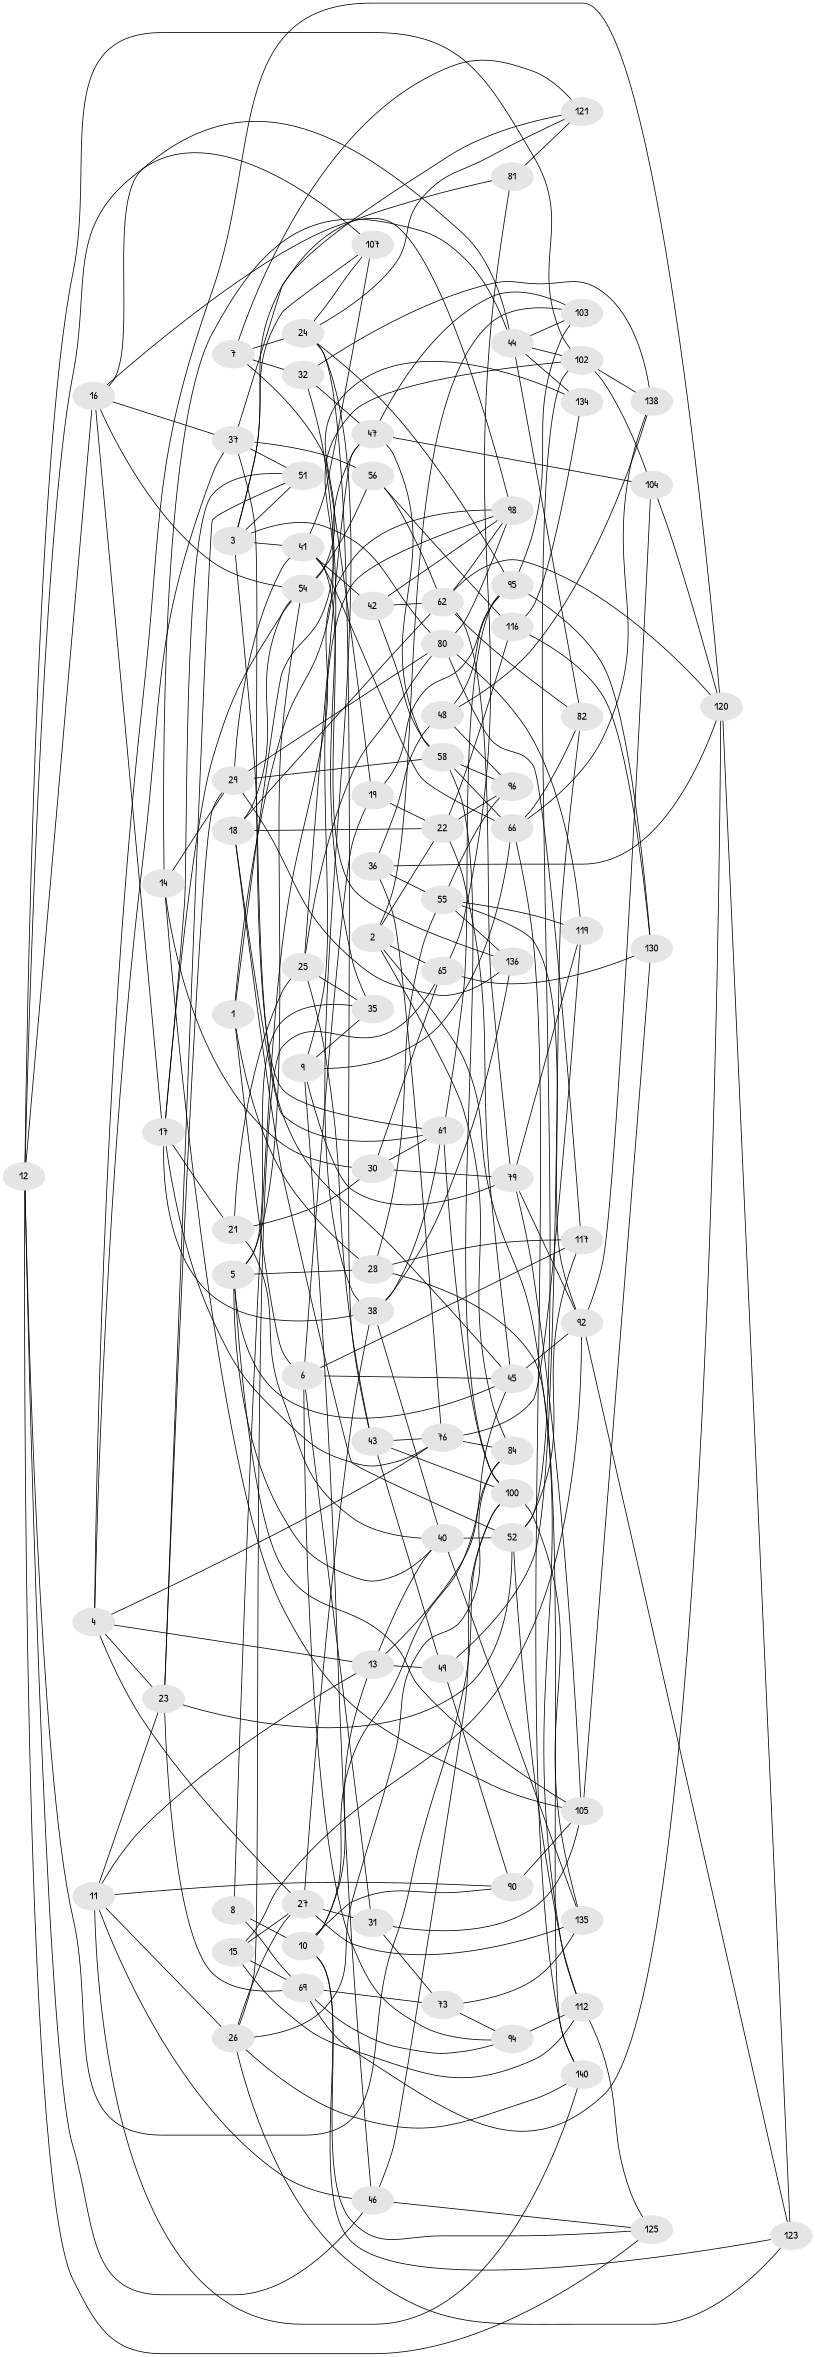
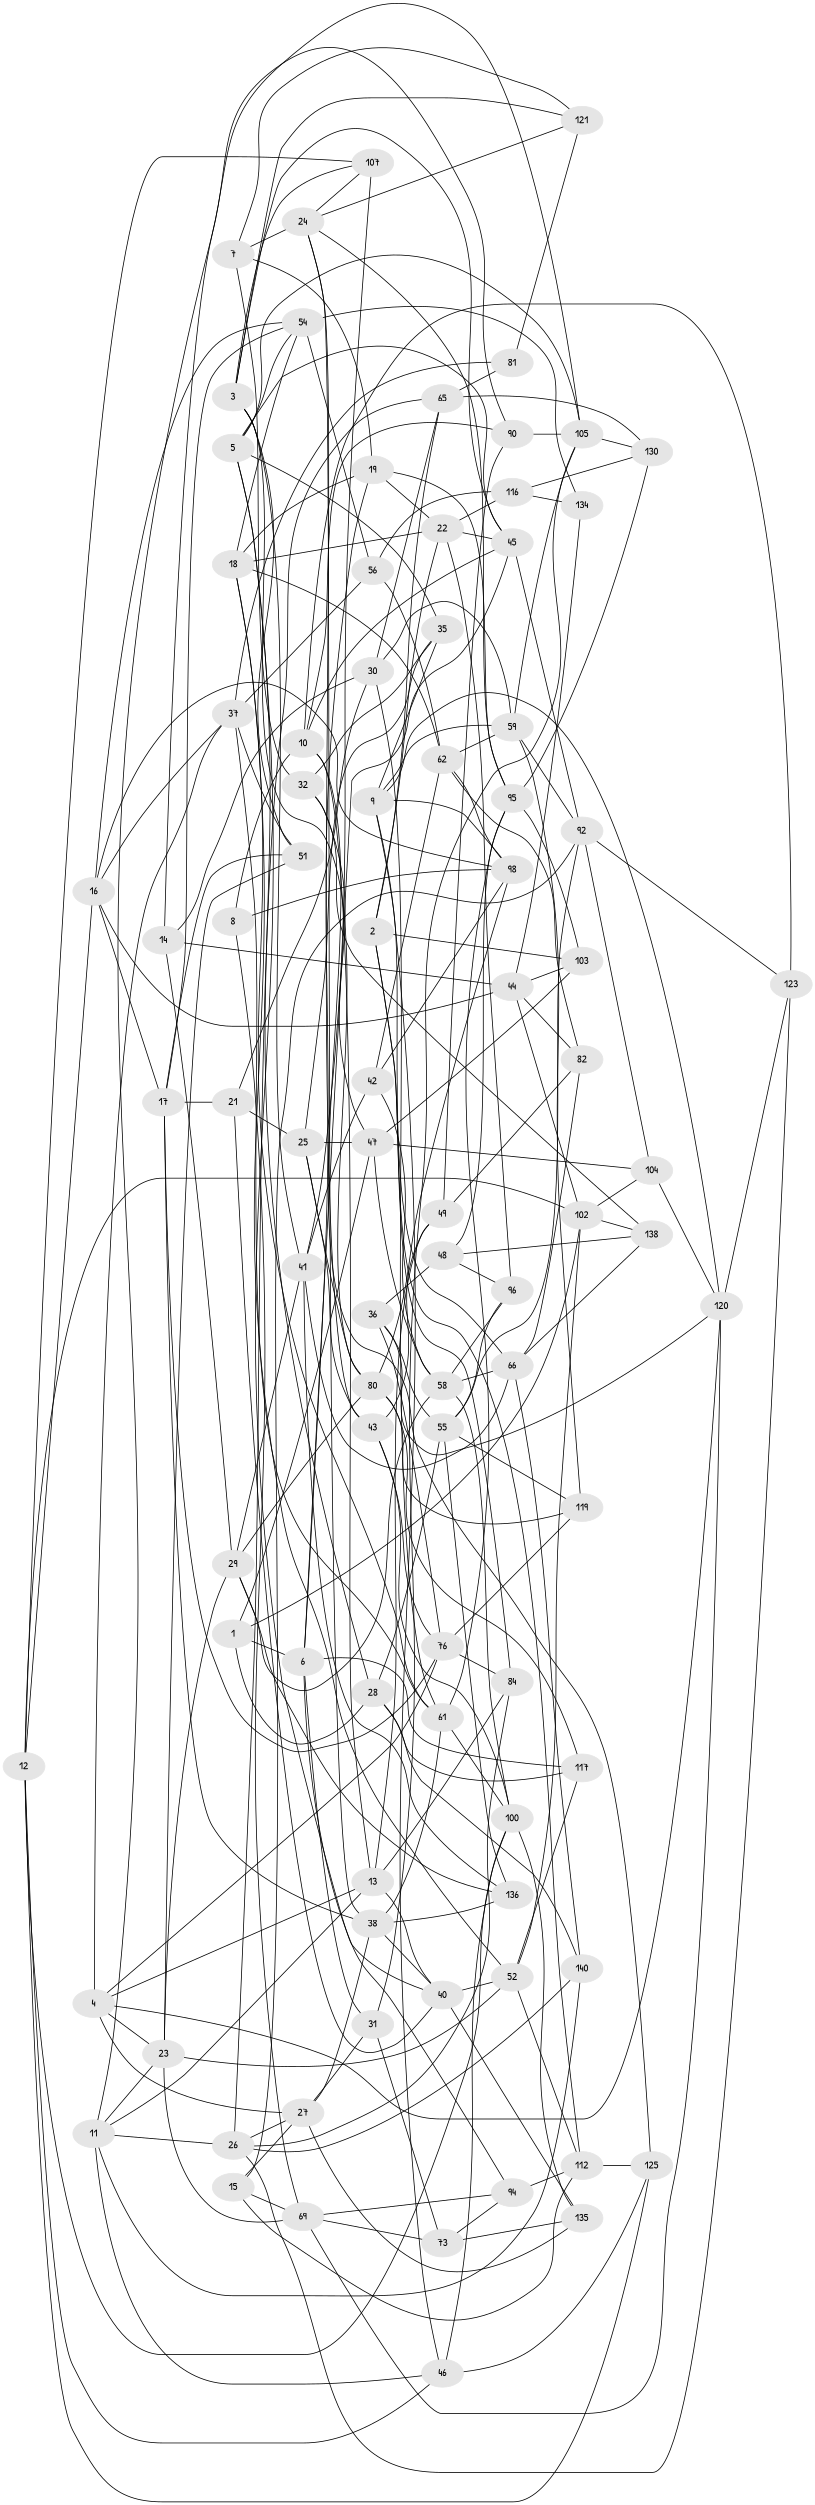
none -> (293, 506)
(593, 593) -> (635, 888)
(512, 1178) -> (512, 727)
